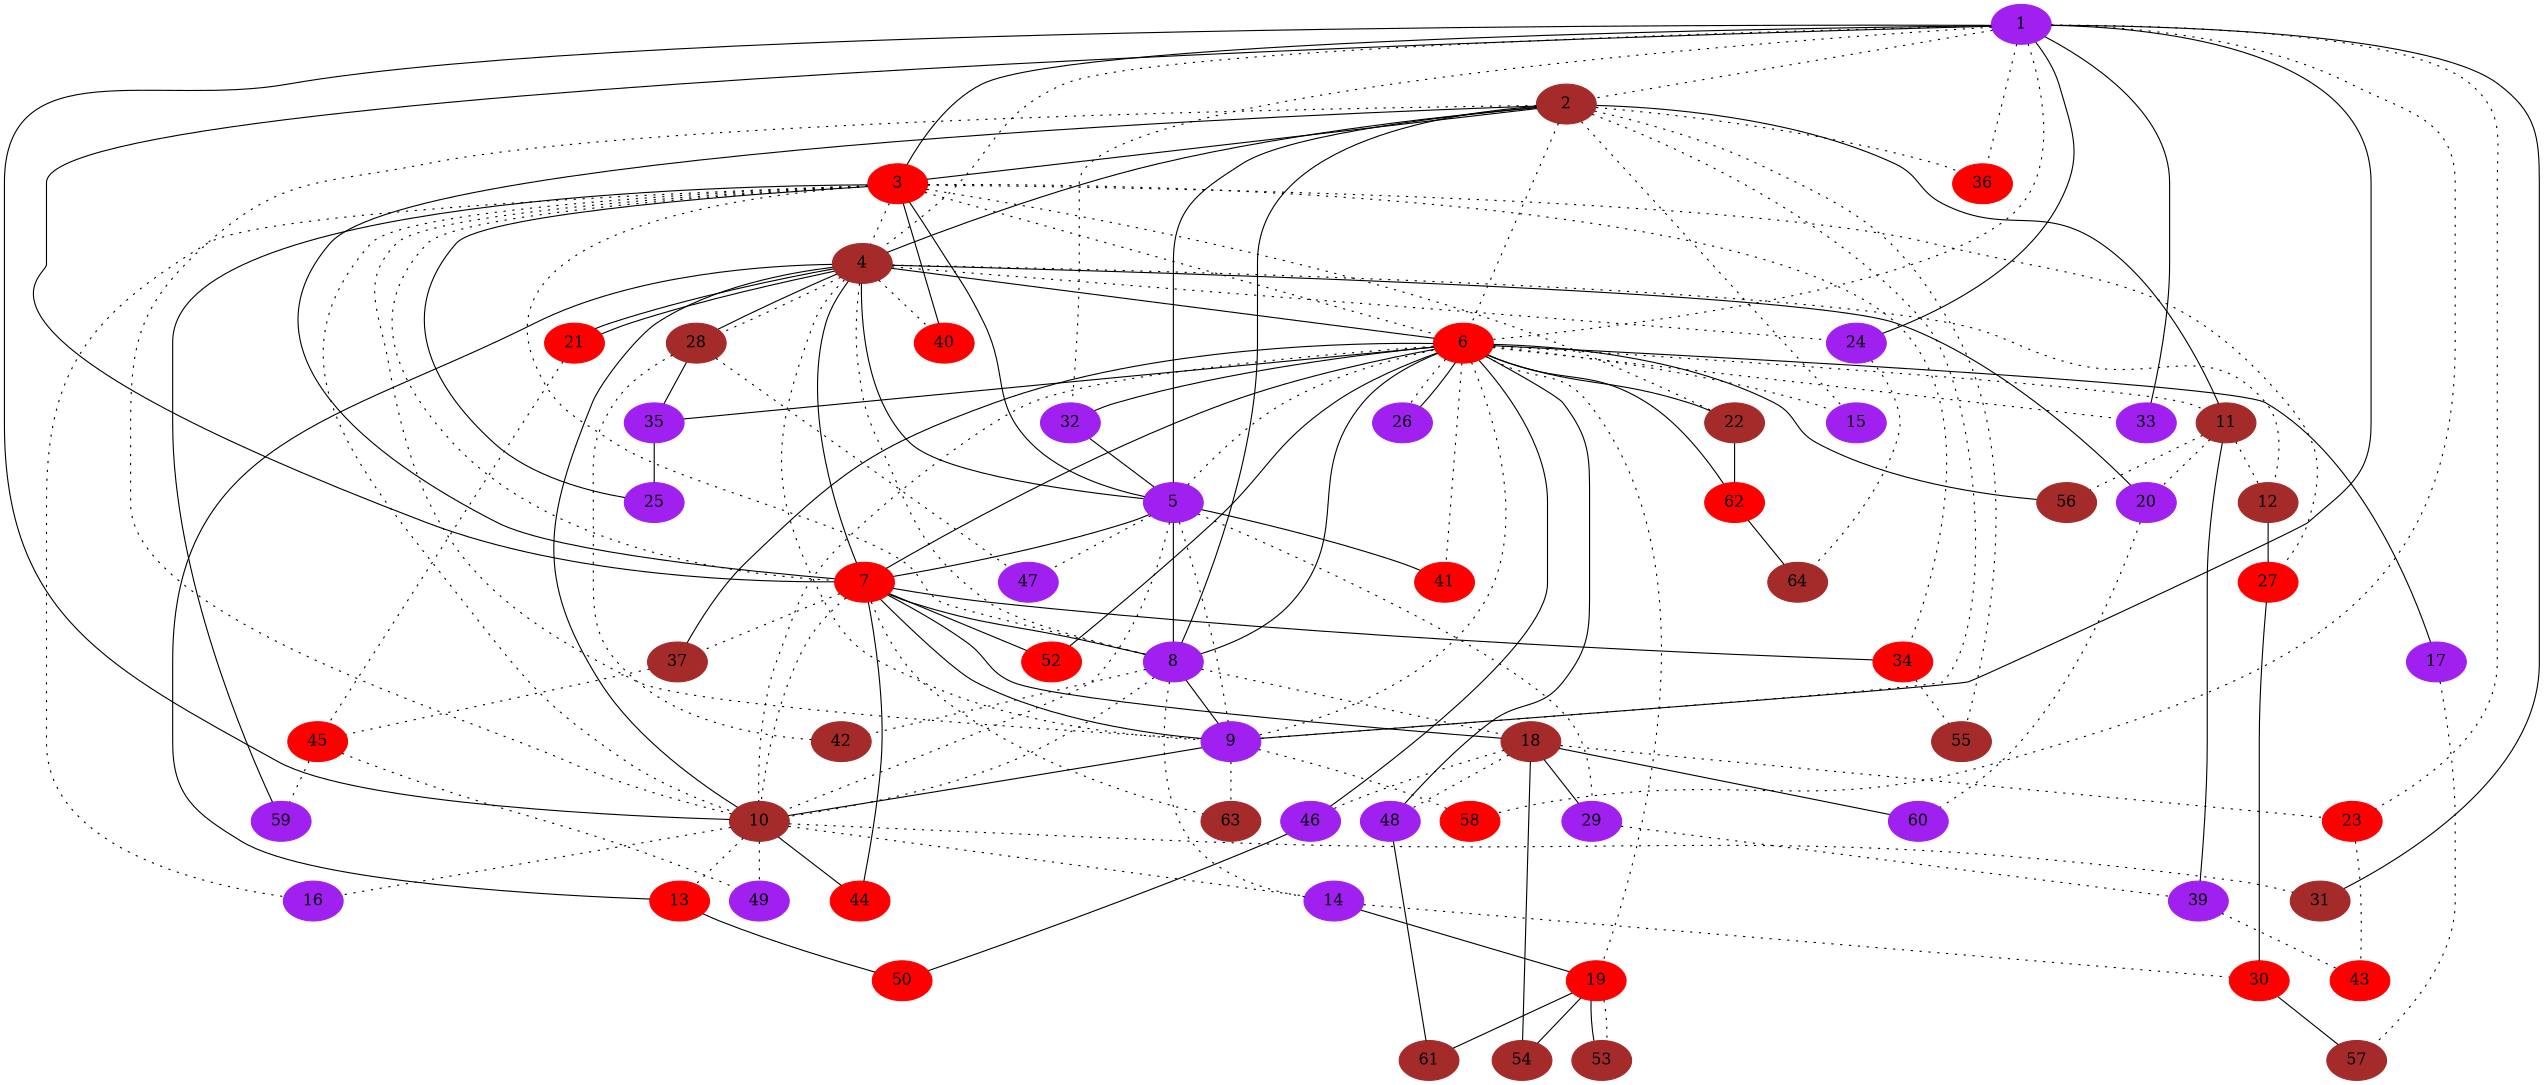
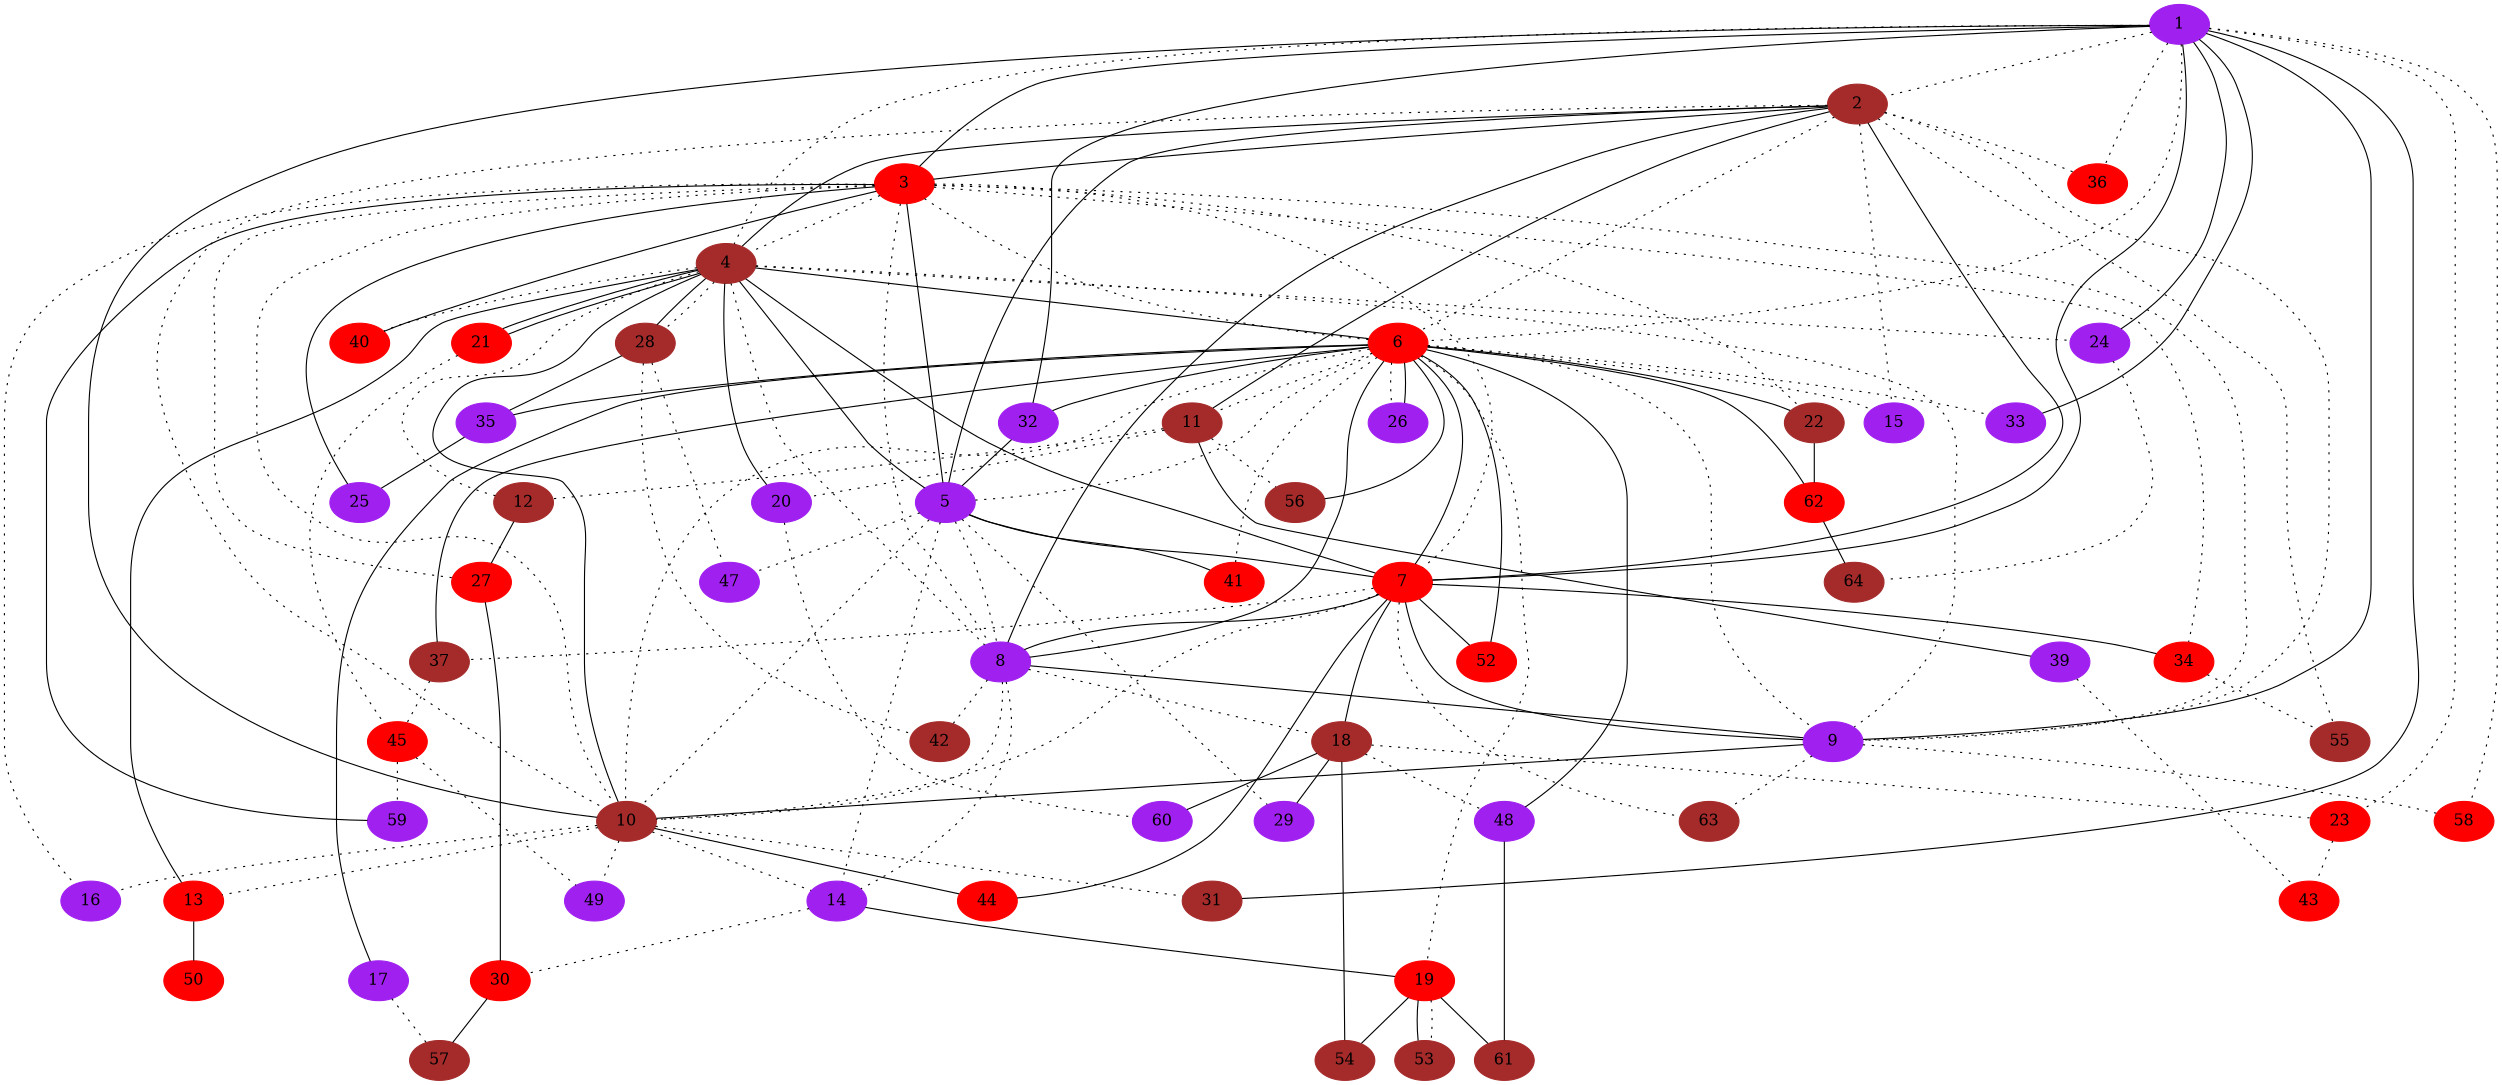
(1415, 82) -> (1478, 70)
(1173, 582) -> (980, 580)
(1205, 611) -> (891, 702)
(1311, 821) -> none
(1895, 861) -> none
